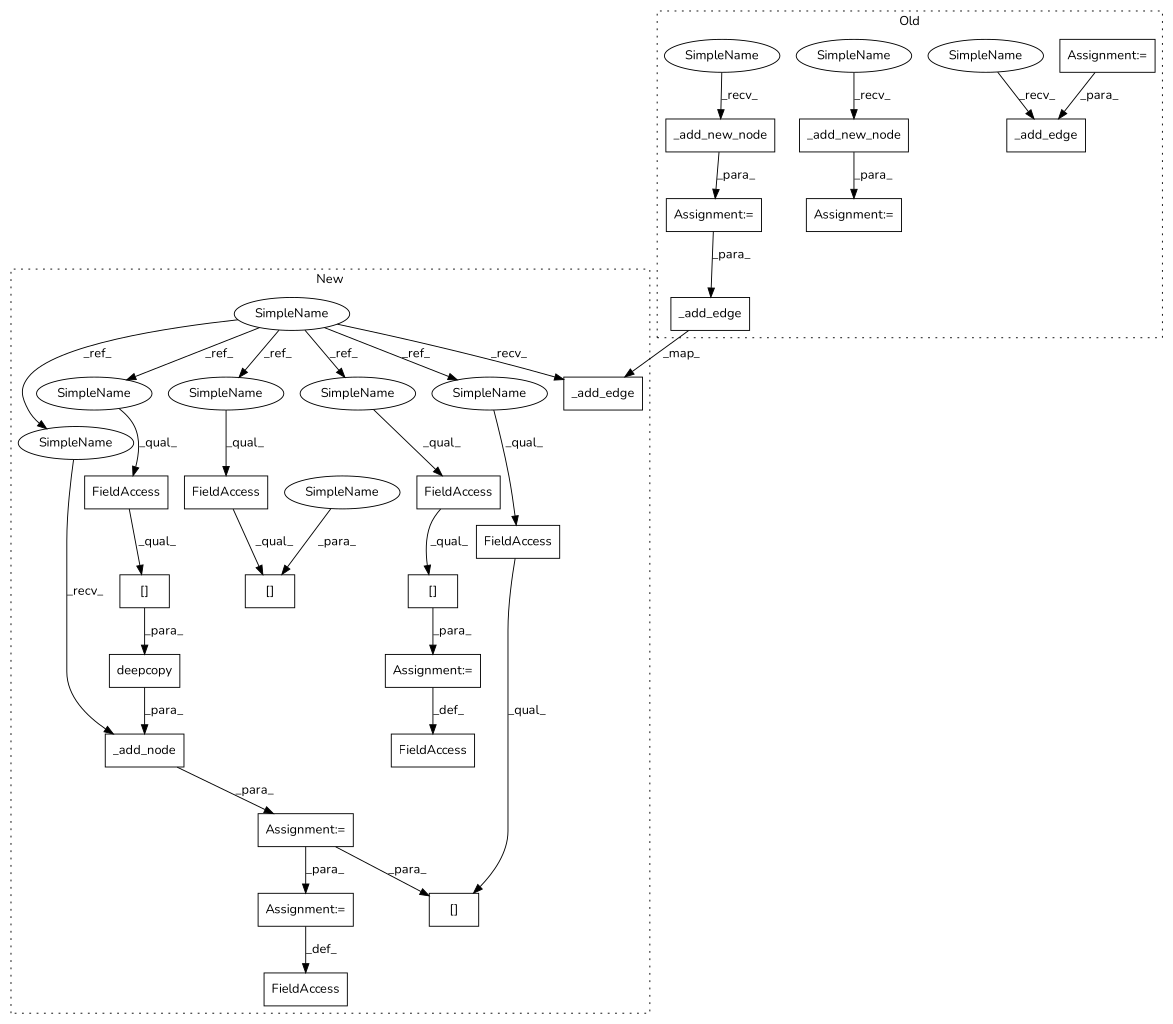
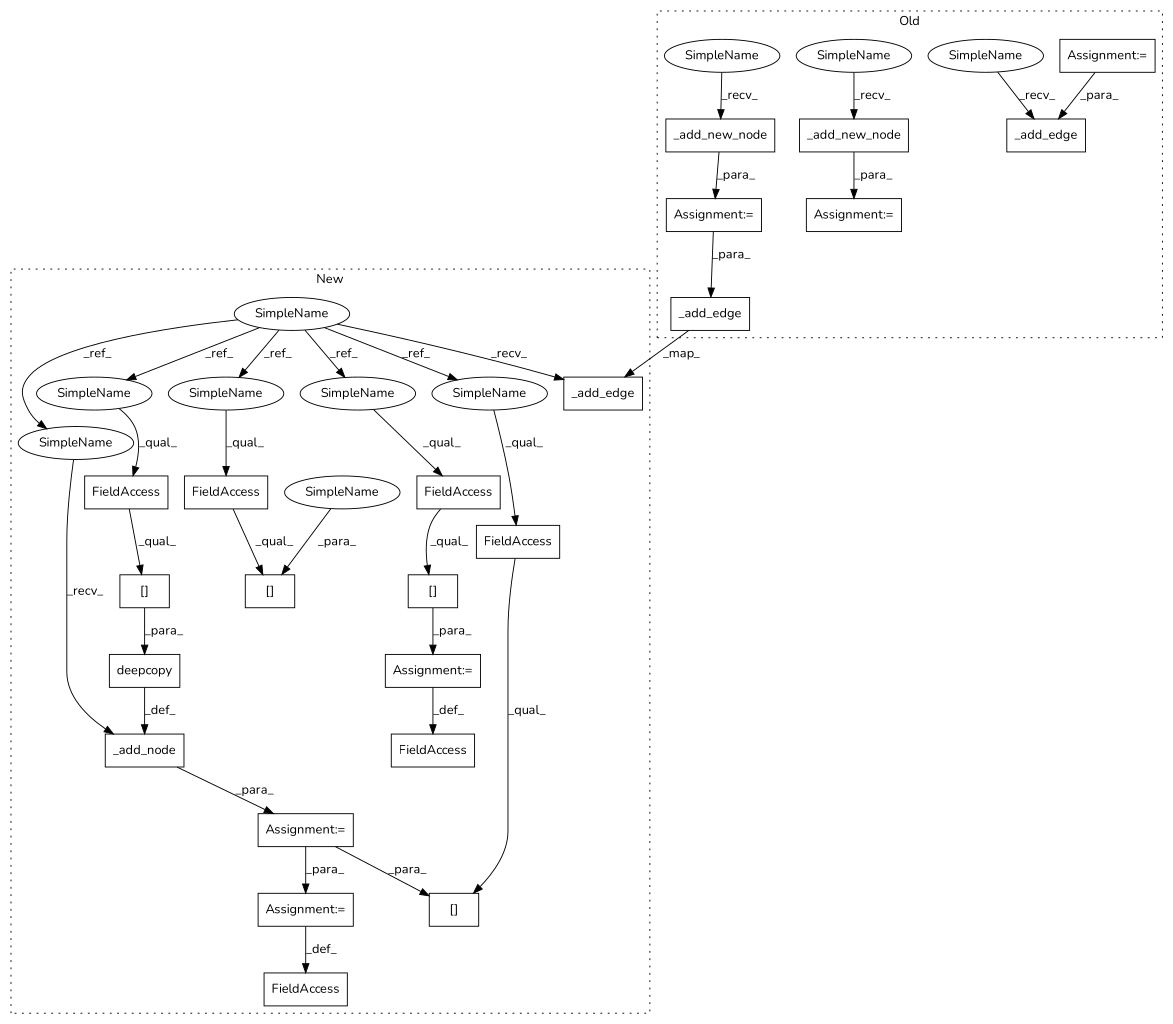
(164, 711) -> (160, 711)
